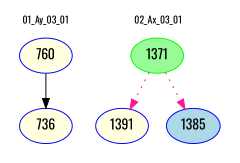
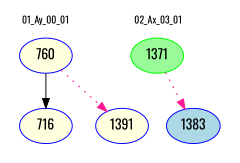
(46, 21) -> (46, 21)
(142, 86) -> (74, 81)
(46, 126) -> (46, 126)
(193, 126) -> (193, 126)
